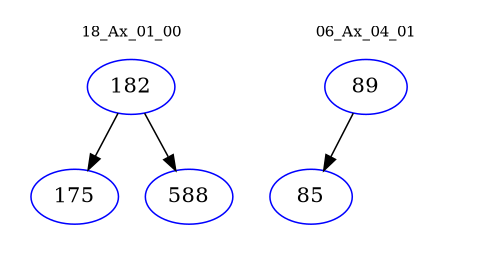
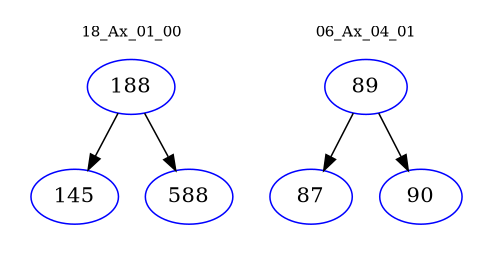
(131, 87) -> (131, 87)
(75, 197) -> (75, 197)
(311, 197) -> (311, 197)
none -> (421, 197)
